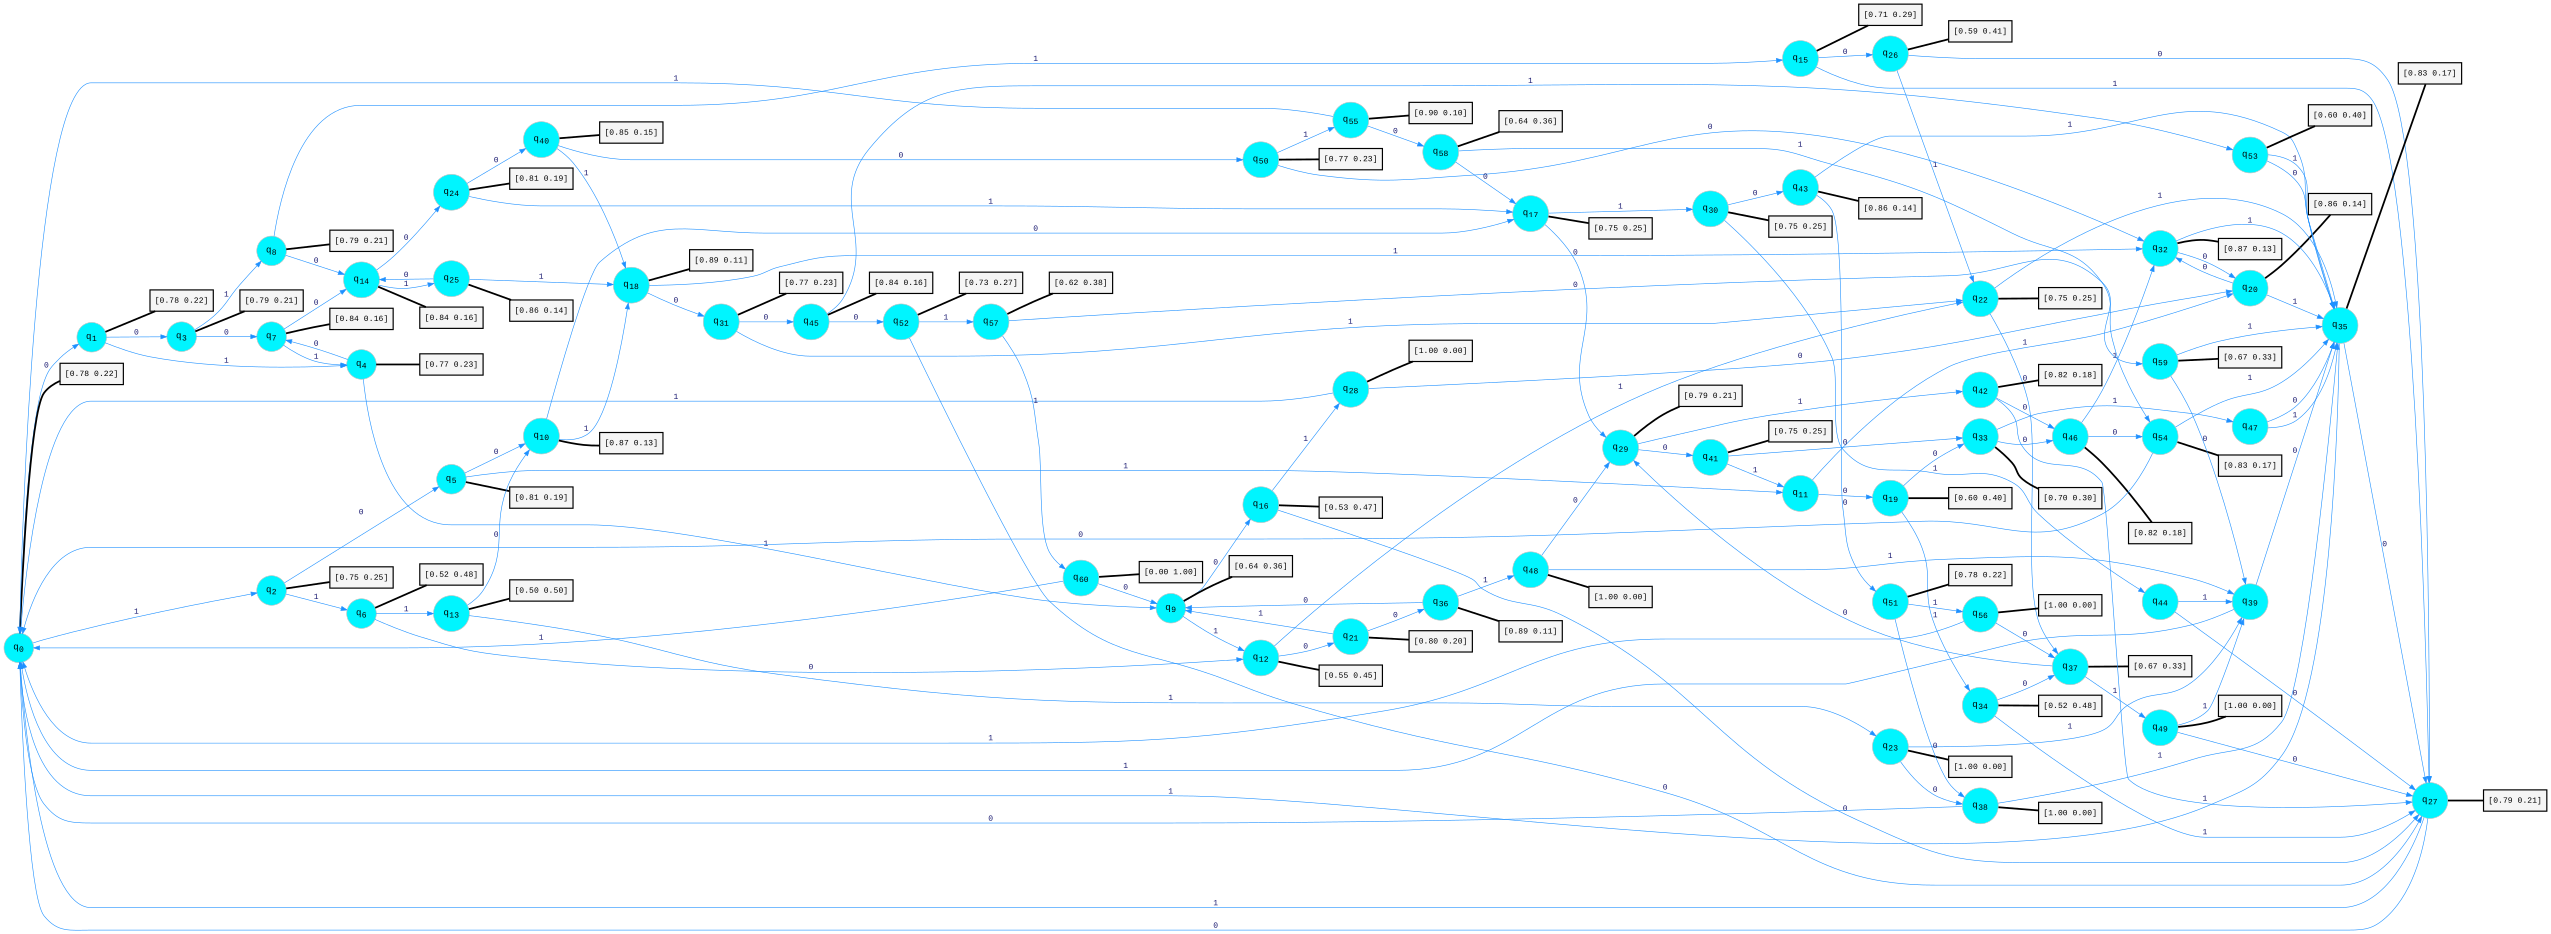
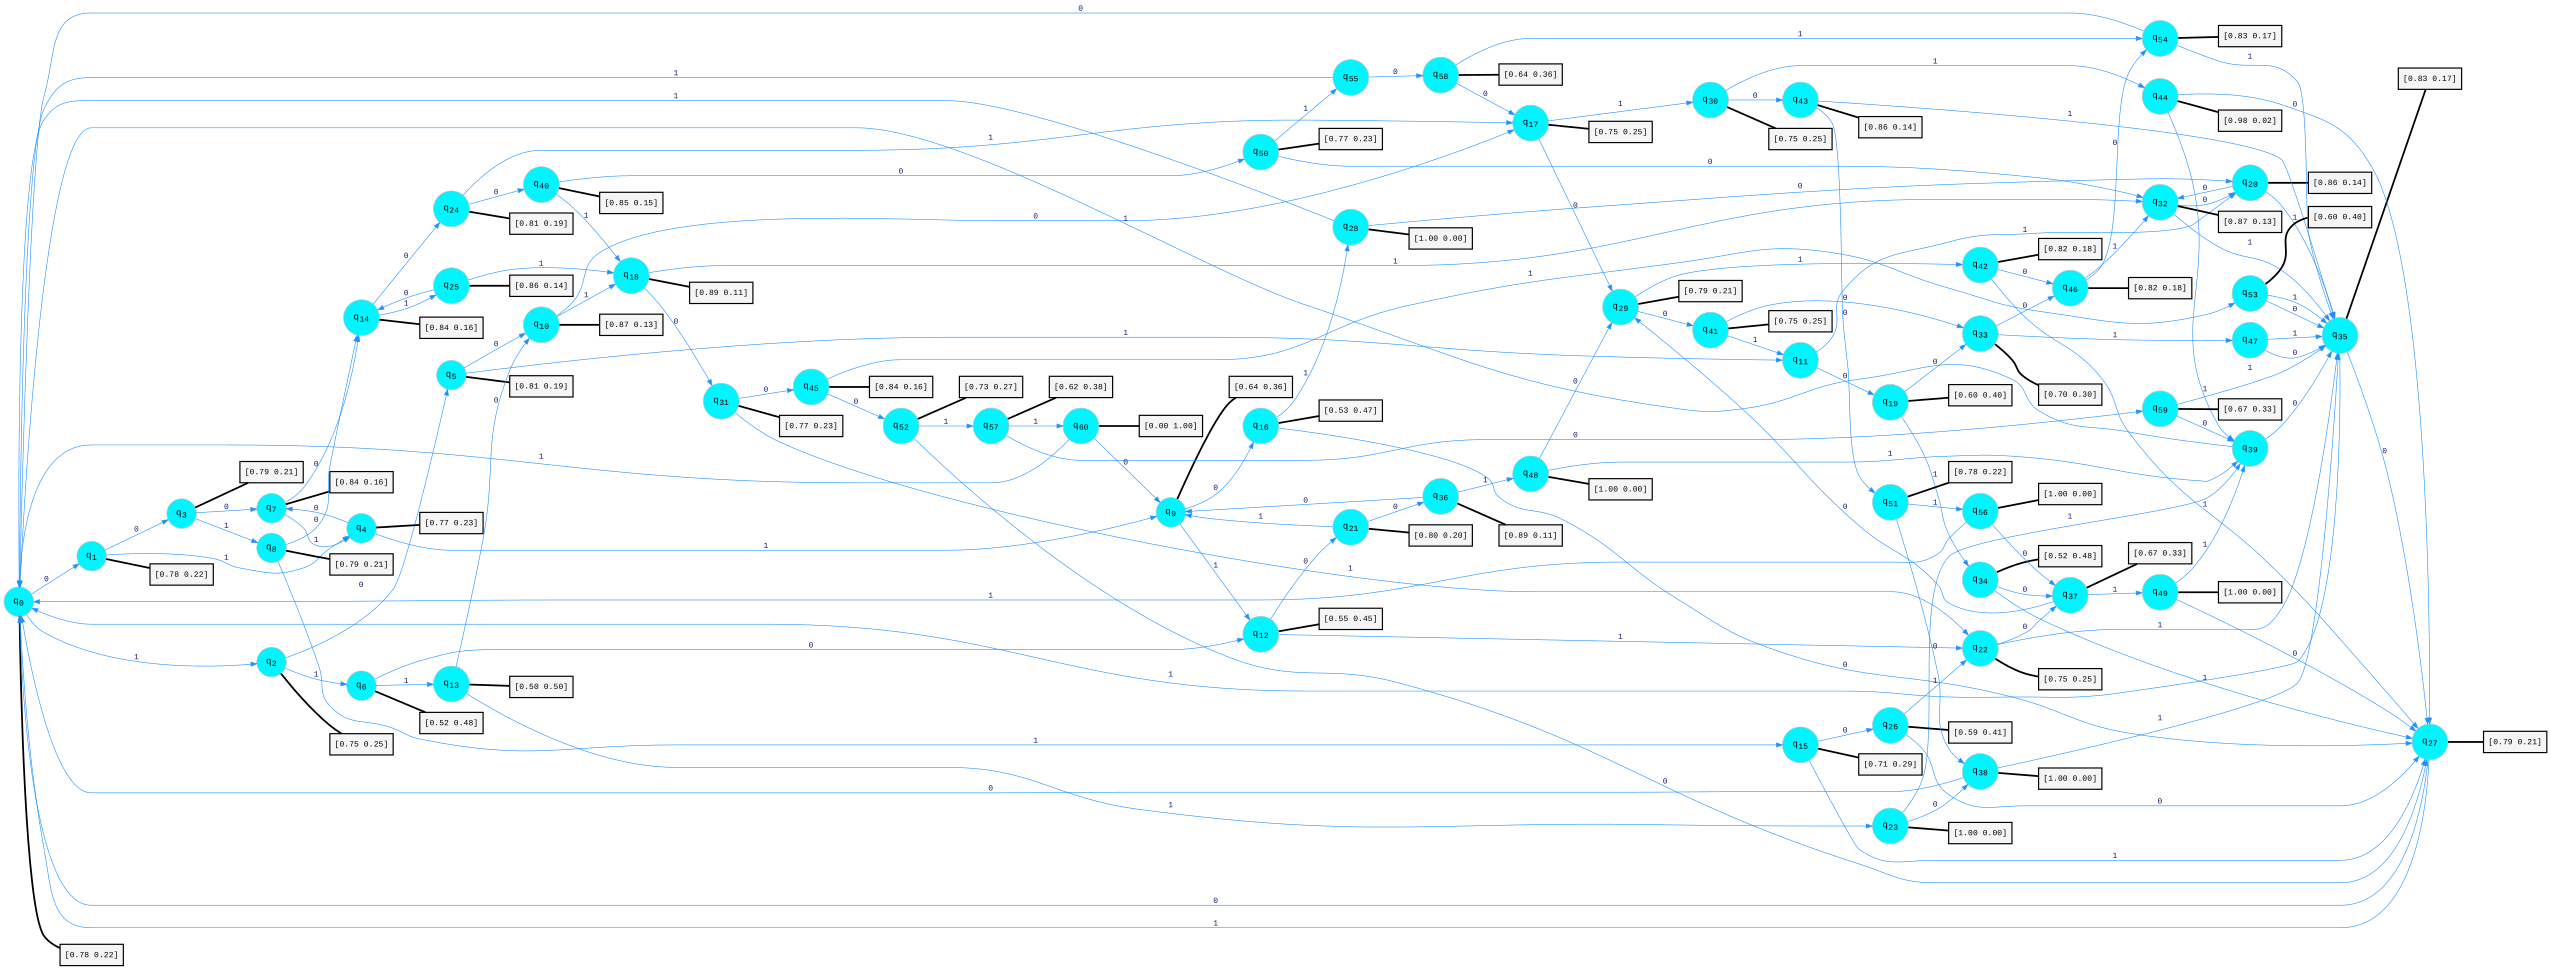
(1441, 113) -> none
none -> (2250, 121)
